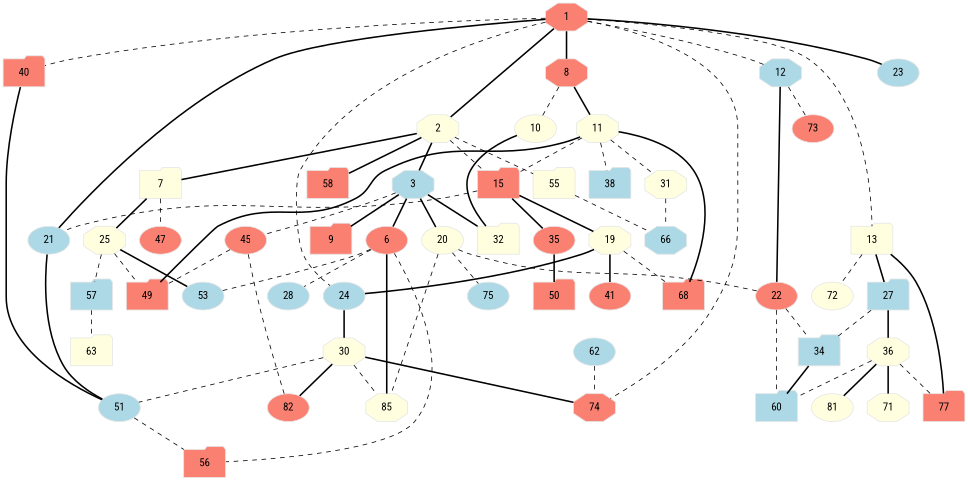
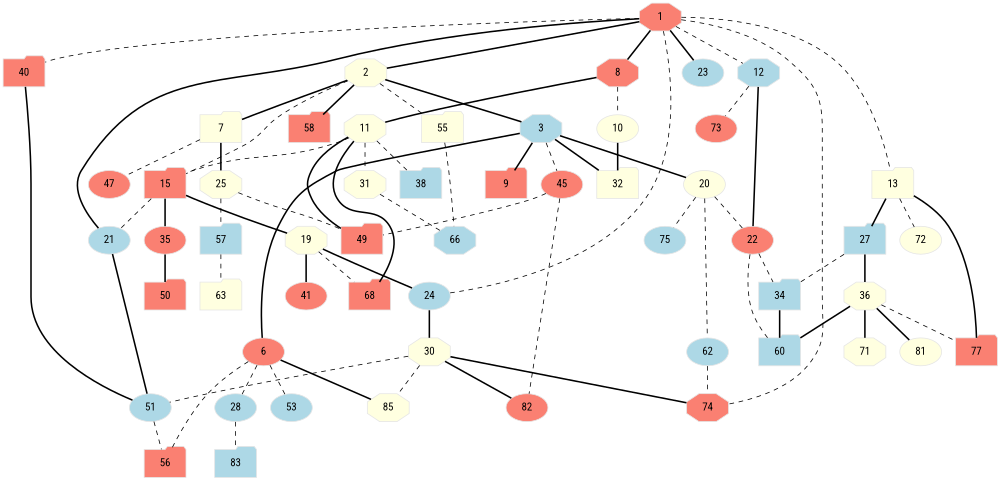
(154, 268) -> none
(415, 324) -> (706, 268)
(835, 379) -> (828, 320)
none -> (236, 463)
